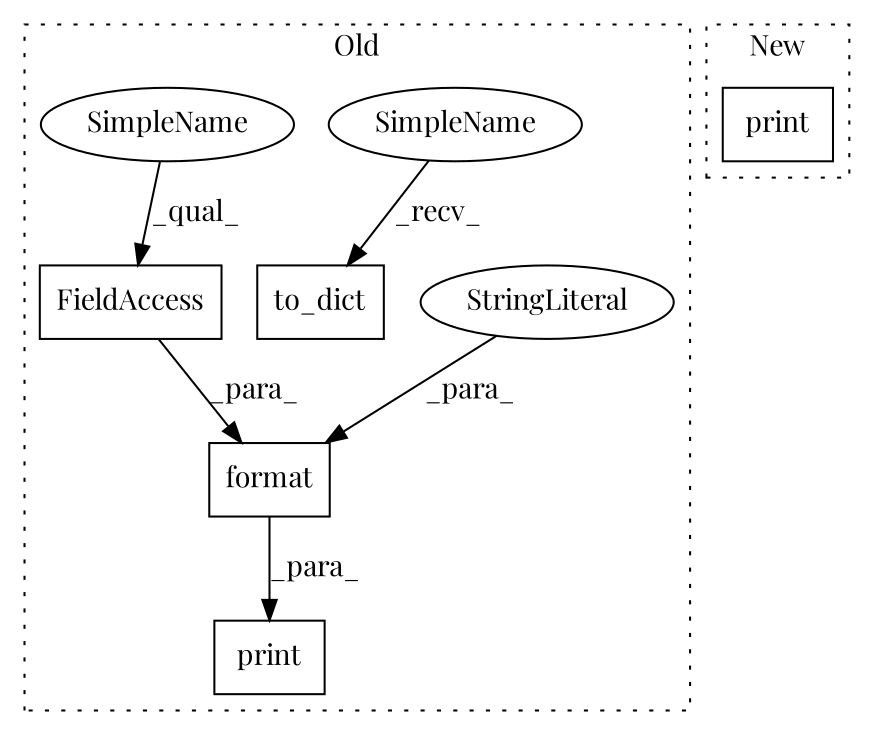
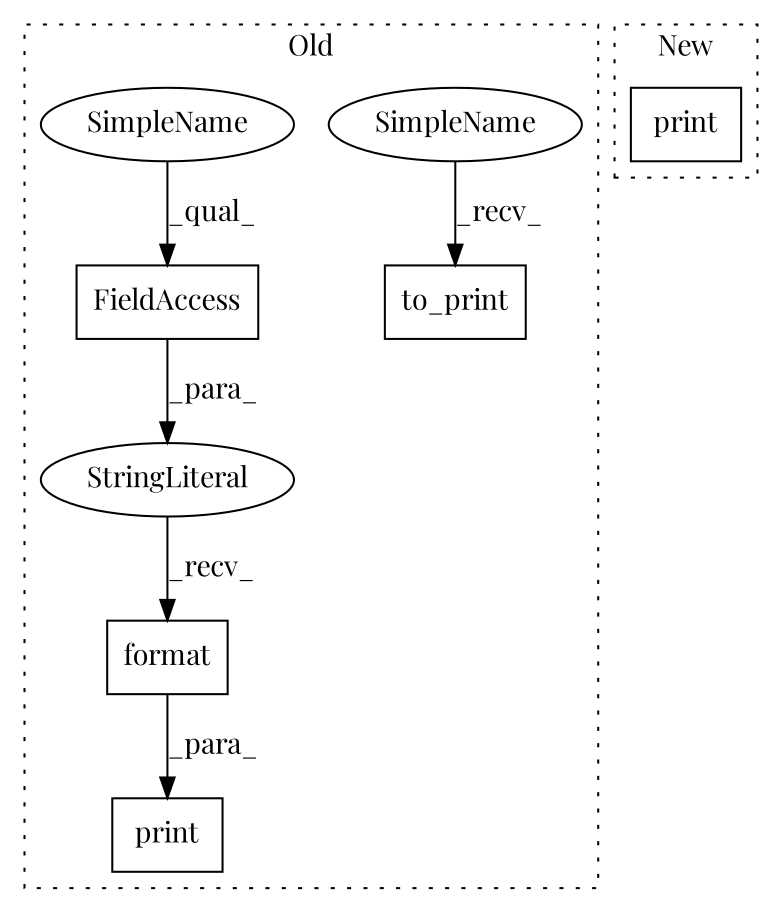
(321, 302) -> (455, 302)
(193, 383) -> (167, 381)
(471, 391) -> (211, 569)
